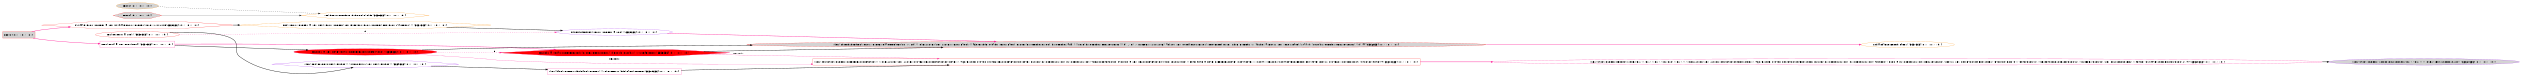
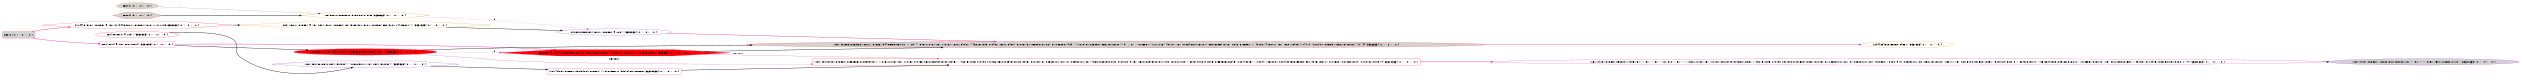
(231, 15) -> (231, 15)
(367, 33) -> (502, 21)
